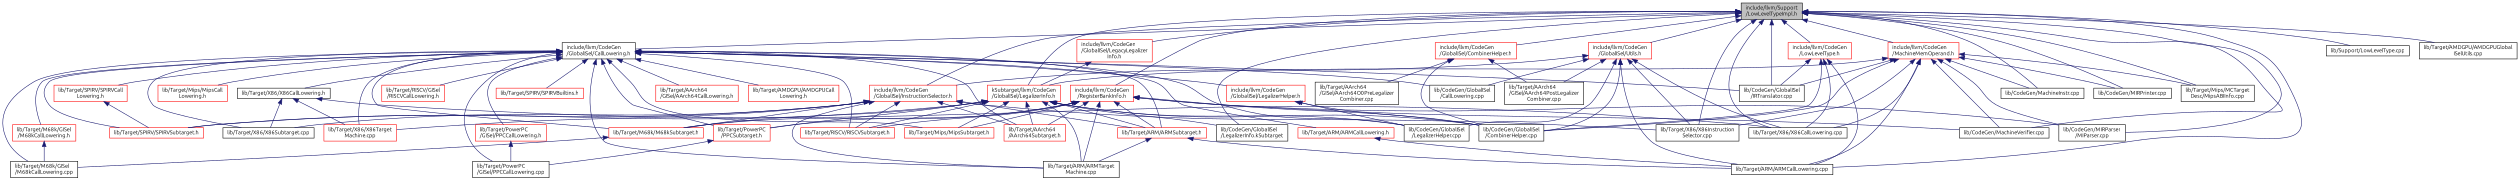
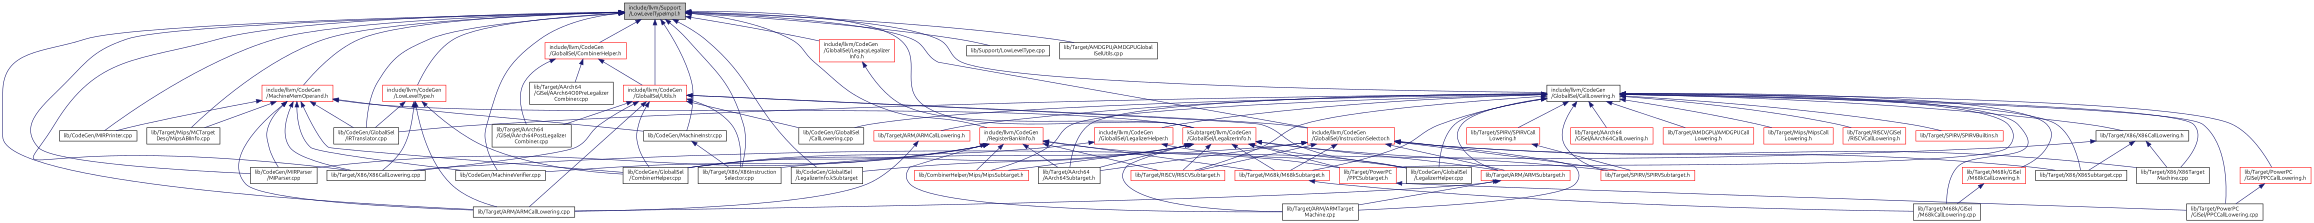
(1425, 104) -> (623, 73)
(1817, 111) -> (717, 159)
(1143, 120) -> none
(360, 133) -> (2173, 175)
(949, 133) -> (972, 175)
(1035, 133) -> (1069, 175)
(783, 159) -> none
